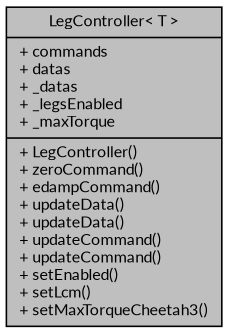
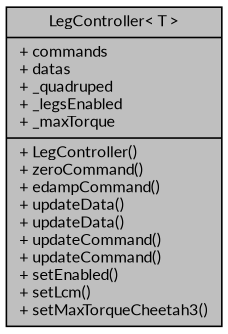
(49, 87) -> (66, 87)
